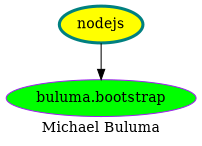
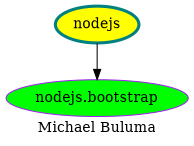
(101, 98) -> (97, 98)
